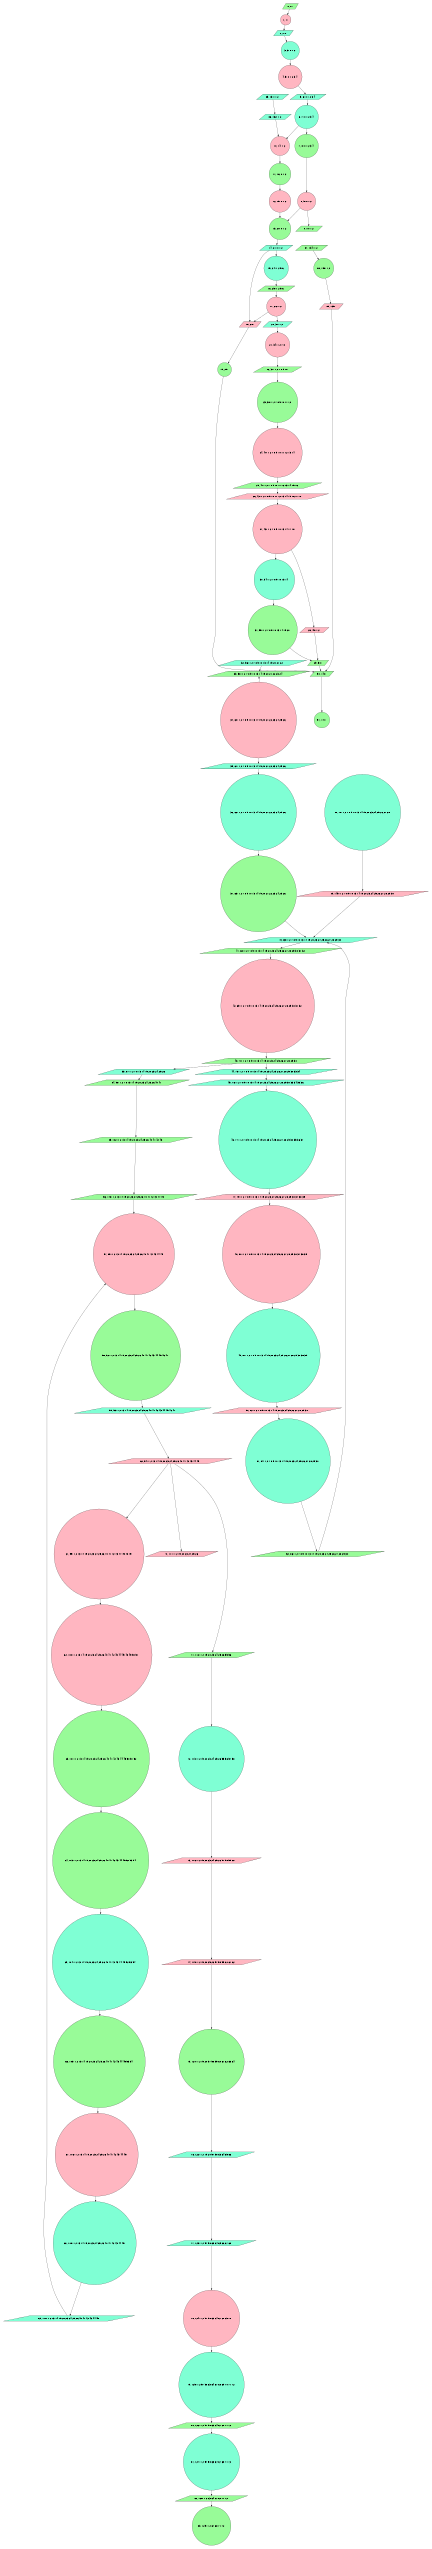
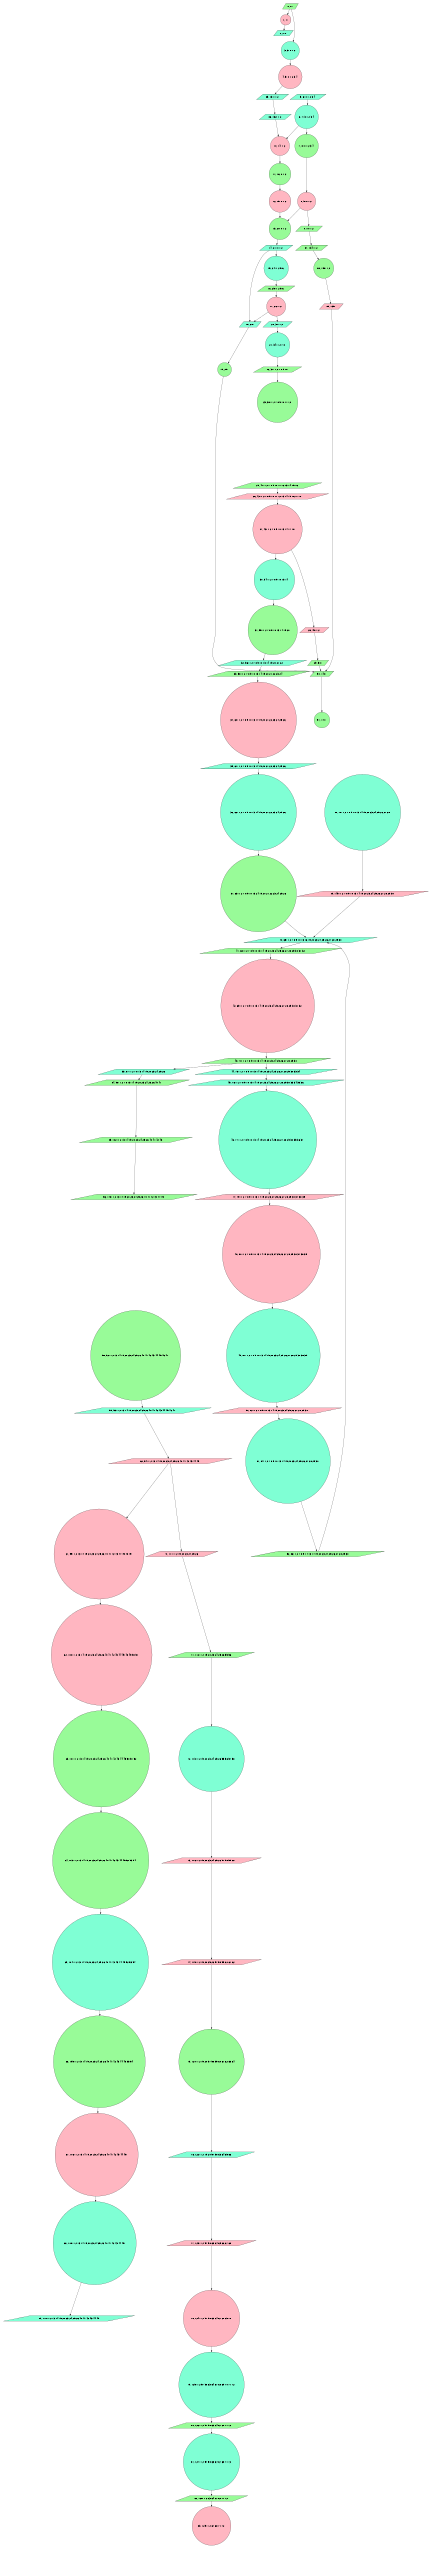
(285, 38) -> (294, 25)
(301, 89) -> (279, 89)
(307, 117) -> (307, 117)
none -> (310, 238)
(250, 324) -> (250, 324)
(278, 345) -> (278, 345)
(278, 453) -> none
(299, 655) -> (265, 656)
(259, 680) -> (258, 679)
(258, 894) -> (258, 894)
(311, 940) -> (311, 940)
(134, 1254) -> none
(227, 1548) -> (196, 1604)
(318, 1554) -> (318, 1554)
(99, 2062) -> (99, 2062)
(212, 2243) -> (212, 2243)
(69, 2318) -> (69, 2318)
(212, 2526) -> (212, 2526)
